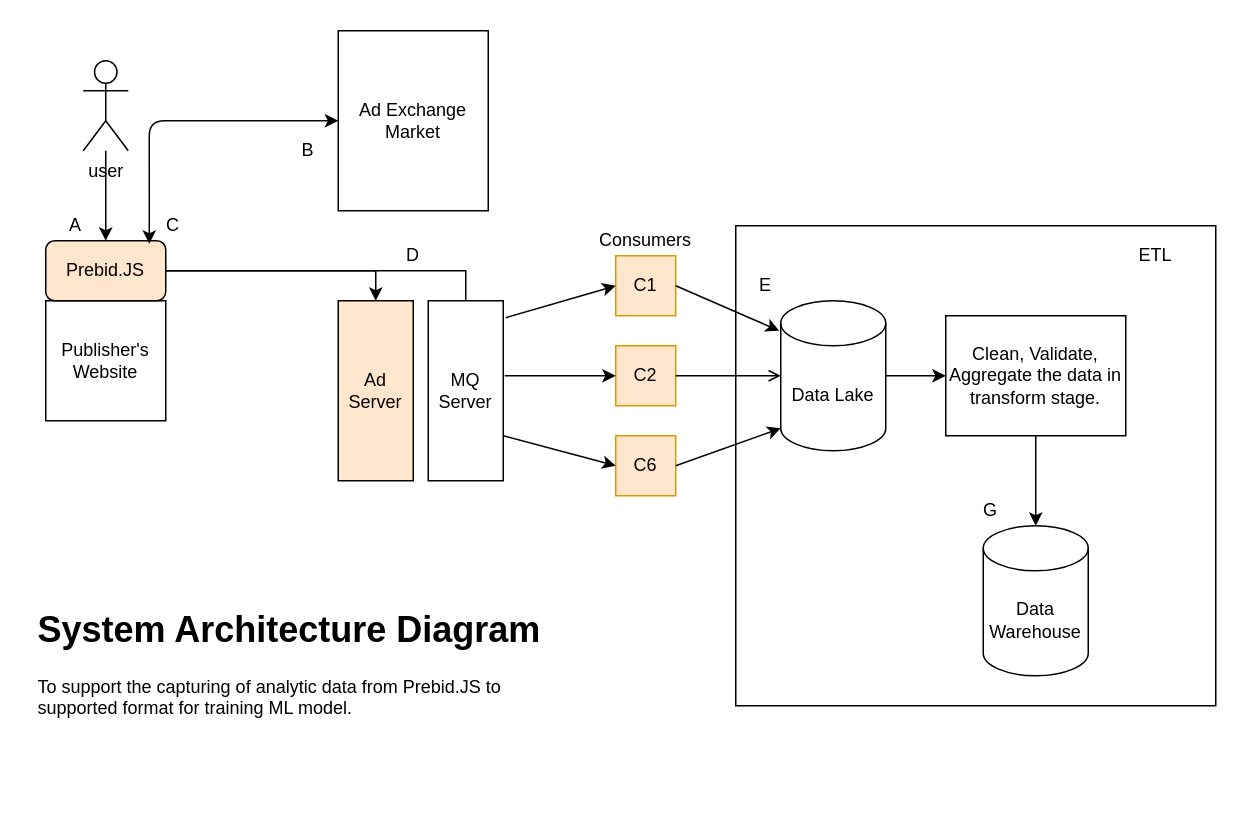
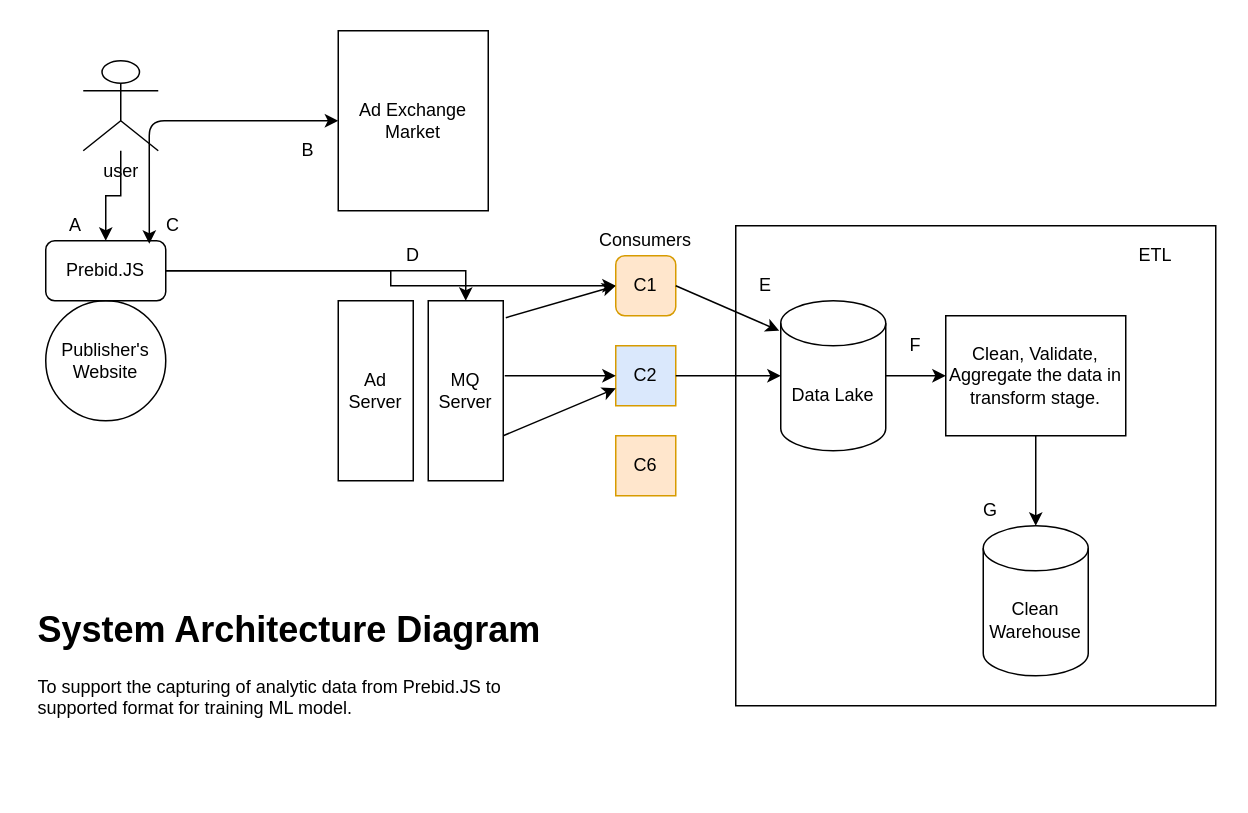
(106, 106) -> (121, 106)
(106, 271) -> (106, 271)
(376, 282) -> (491, 286)
(646, 286) -> (646, 286)
(466, 291) -> (466, 288)
none -> (916, 346)
(106, 361) -> (106, 361)
(646, 376) -> (646, 376)
(771, 376) -> (769, 376)
(376, 391) -> (376, 391)
(723, 449) -> none
(555, 450) -> (555, 414)
(1036, 620) -> (1036, 620)
